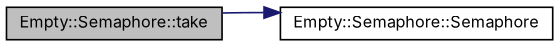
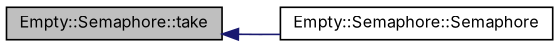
(243, 13) -> (259, 34)
